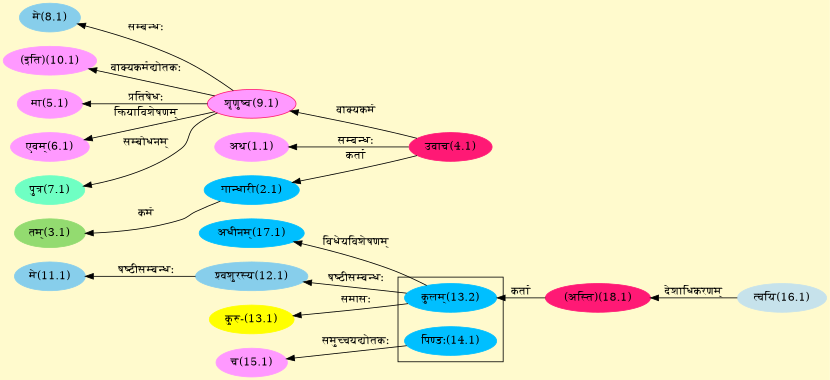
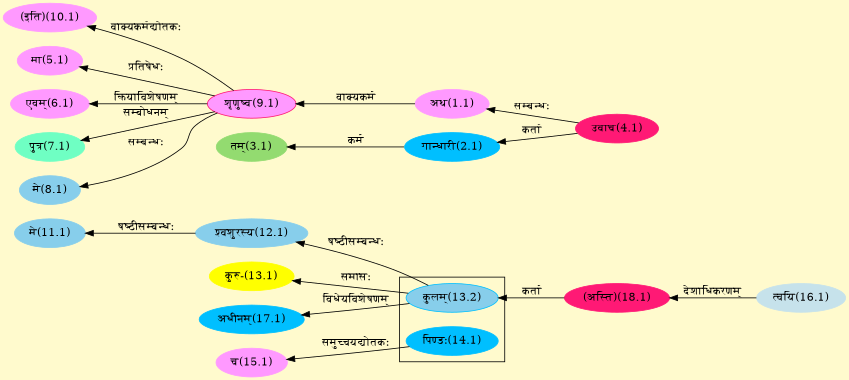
(358, 125) -> (360, 104)
(451, 298) -> (452, 298)
